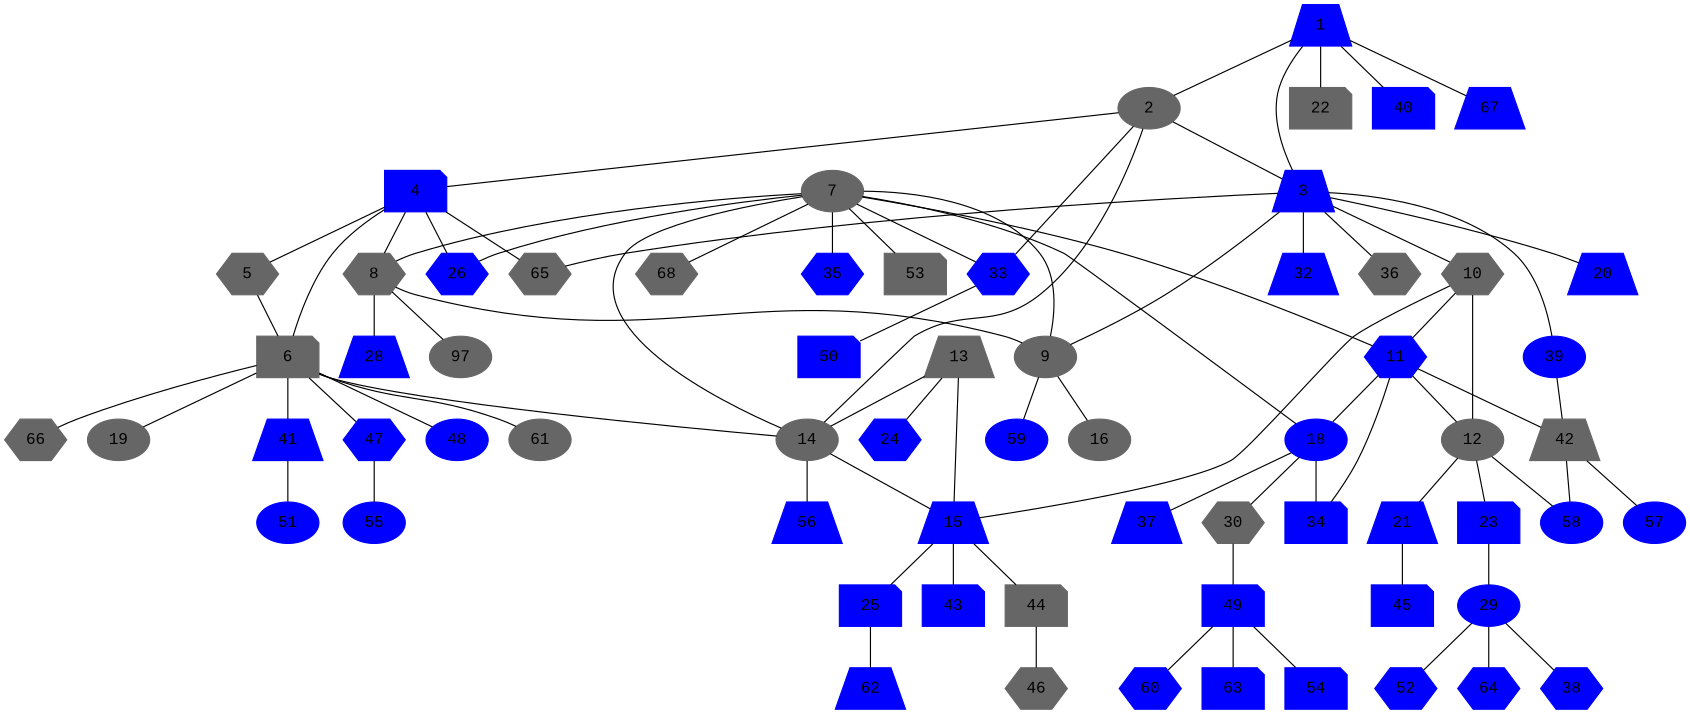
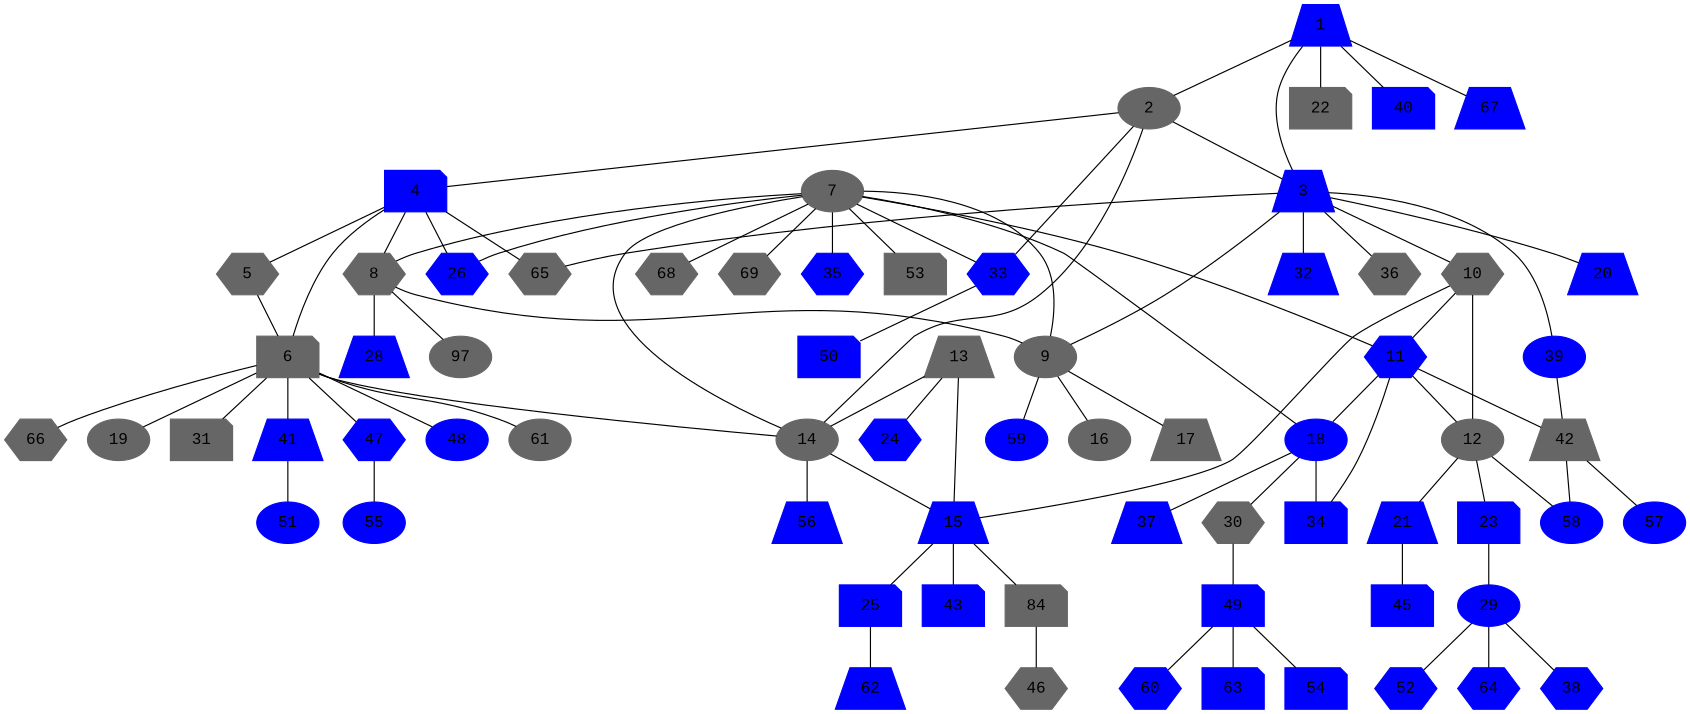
none -> (750, 274)
none -> (201, 440)
none -> (1186, 440)
(1036, 606) -> (1036, 606)
